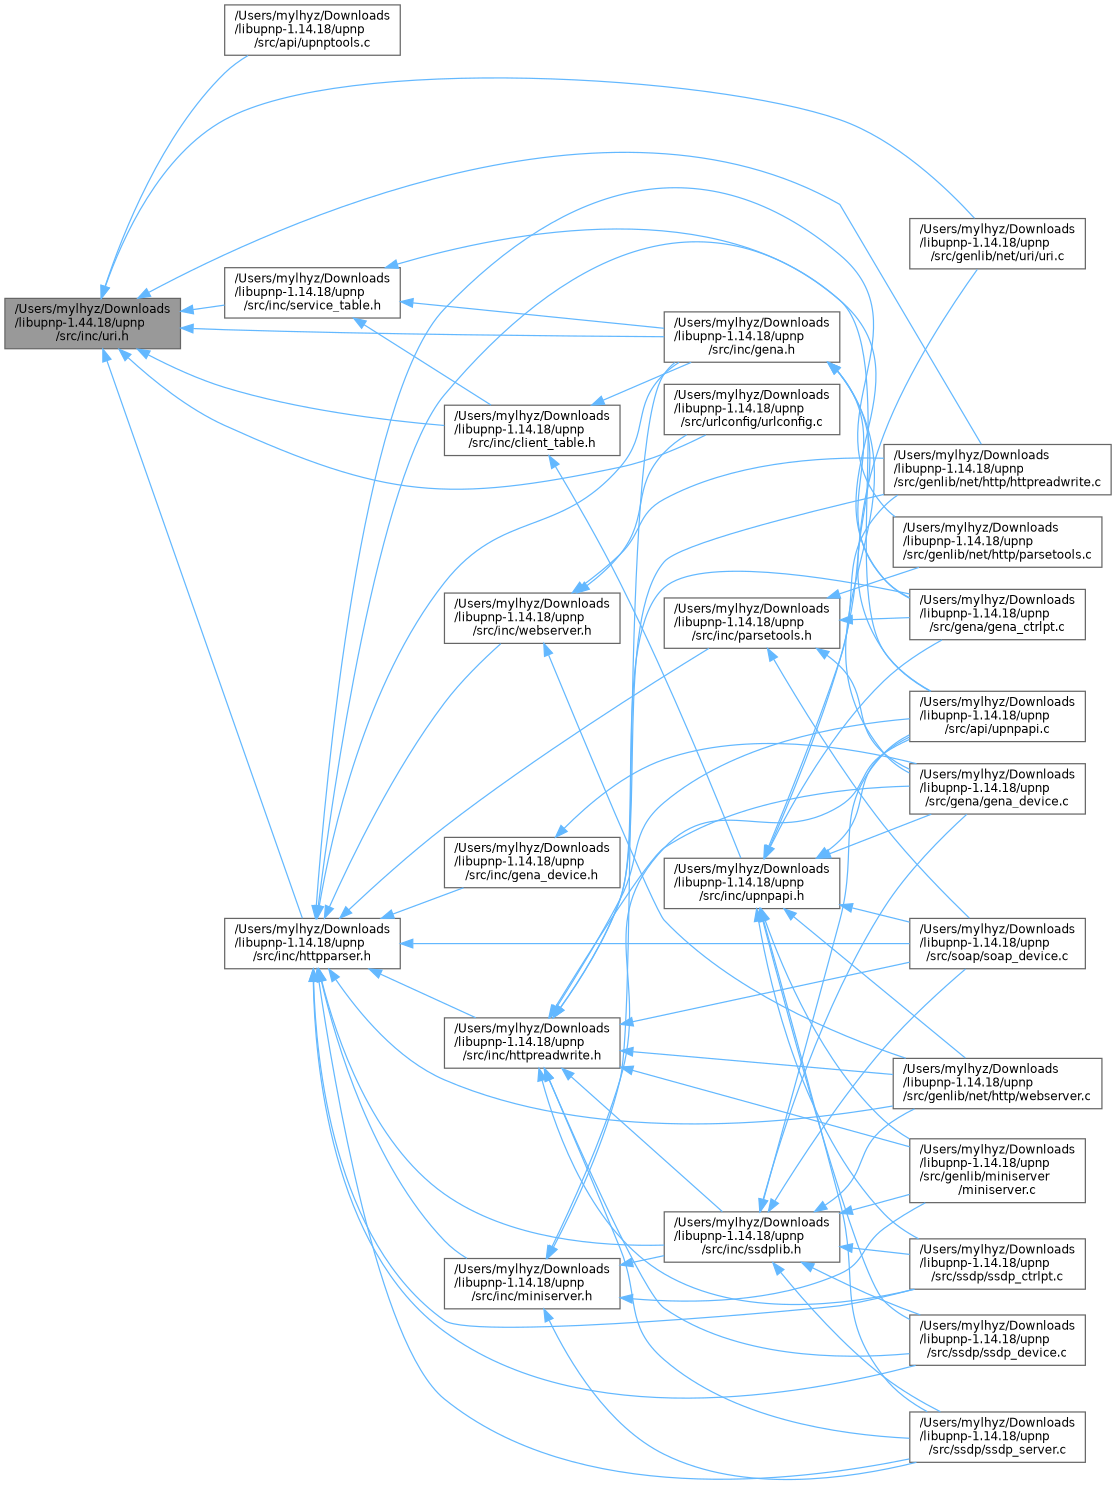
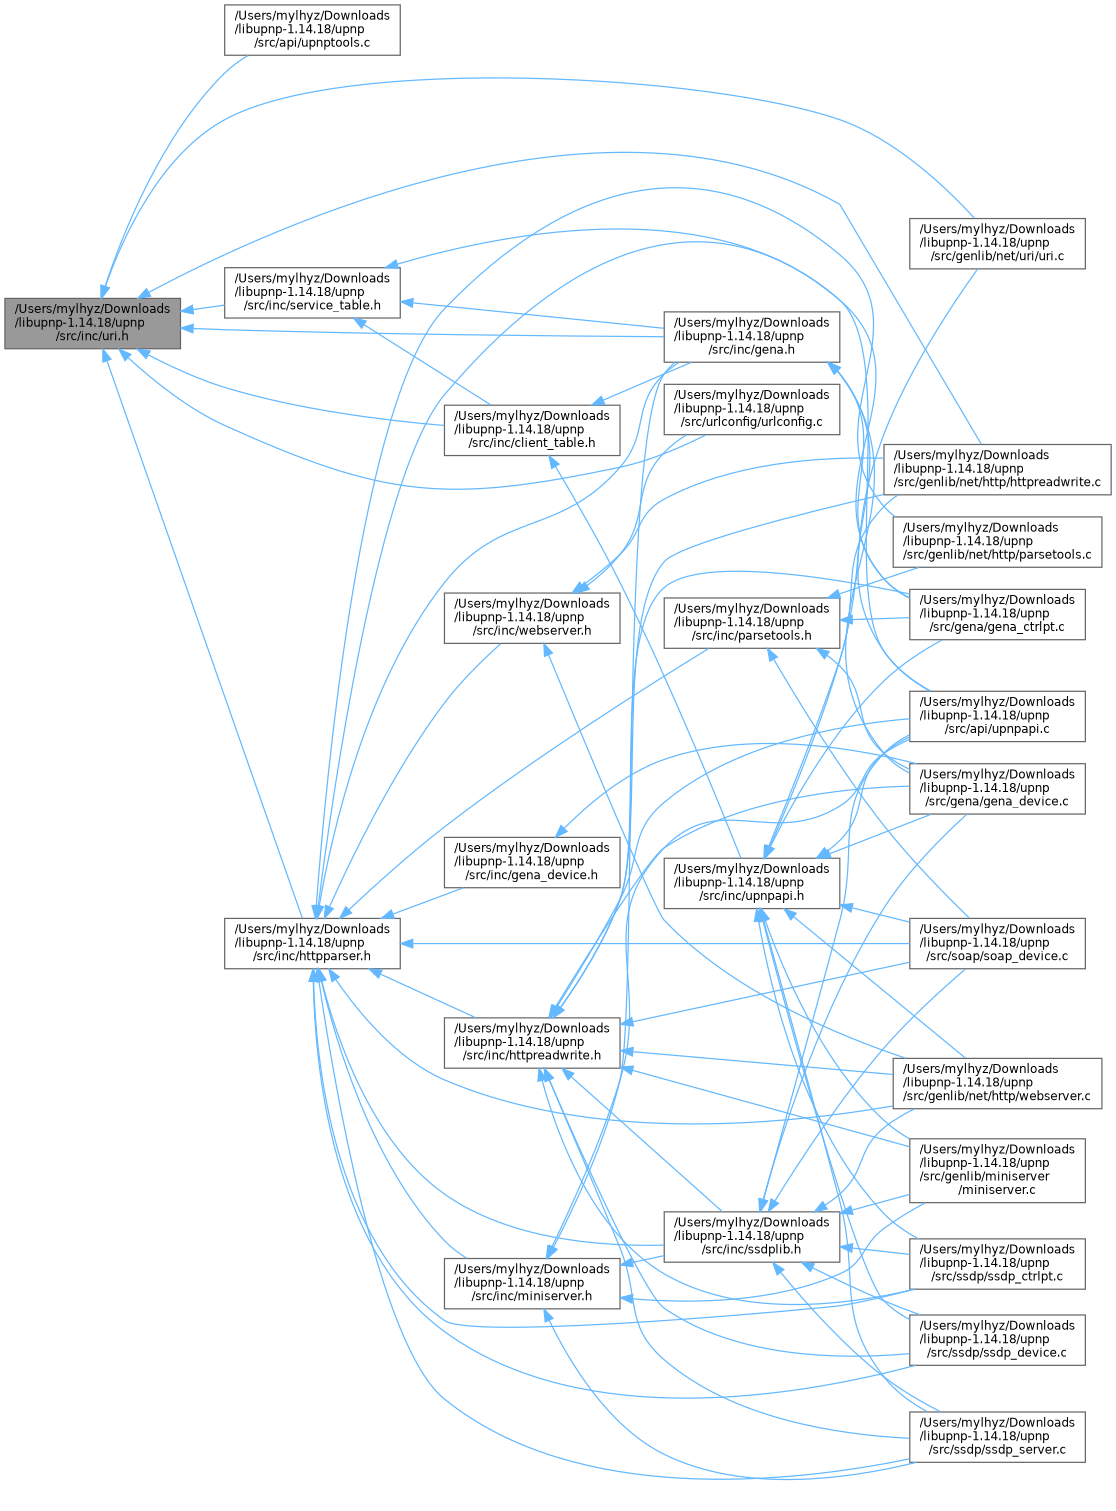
(93, 324) -> (93, 324)
